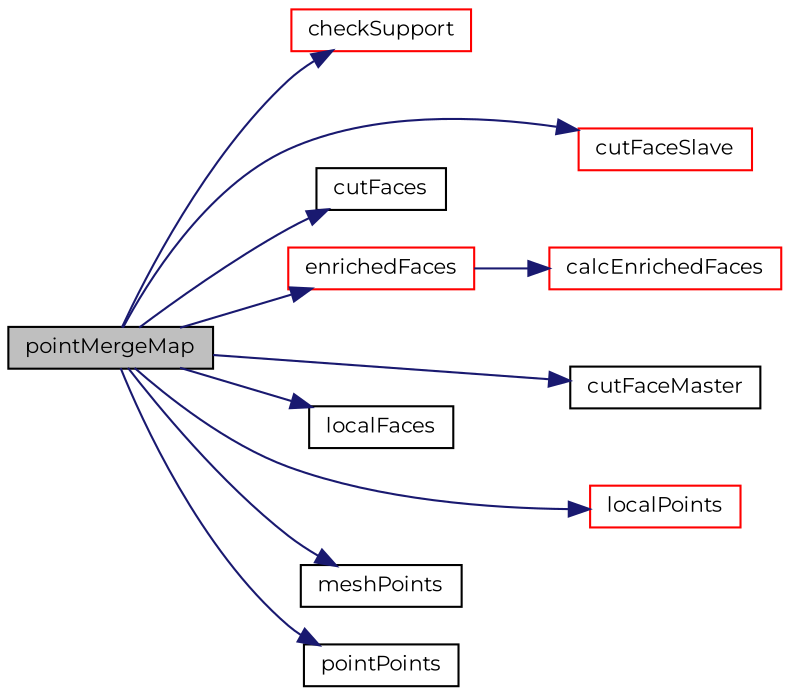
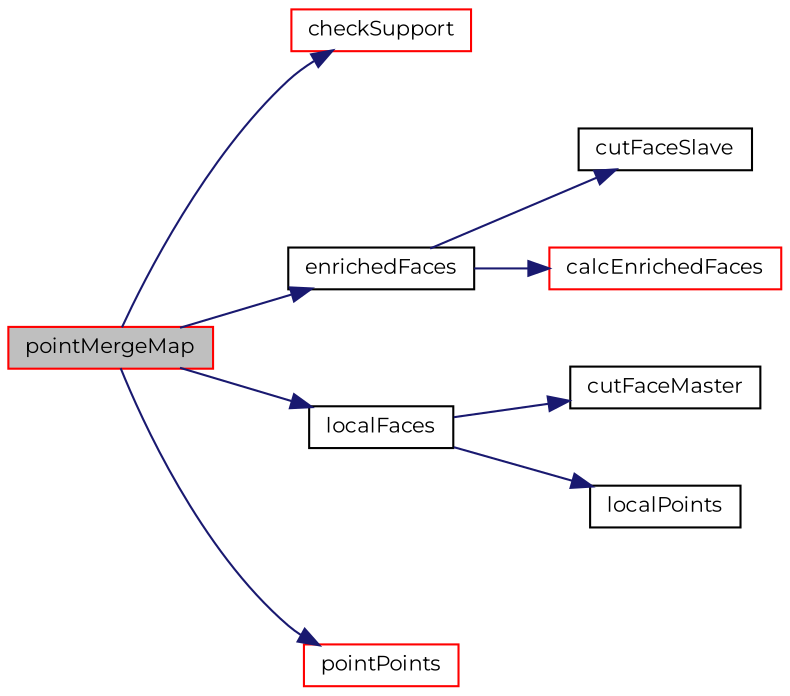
(300, 145) -> (514, 213)
(665, 149) -> (665, 149)
(381, 189) -> none
(381, 268) -> (381, 268)
(111, 348) -> (111, 348)
(381, 367) -> (501, 410)
(337, 482) -> (513, 464)
(665, 507) -> (665, 507)
(381, 586) -> none
(381, 665) -> (381, 665)
